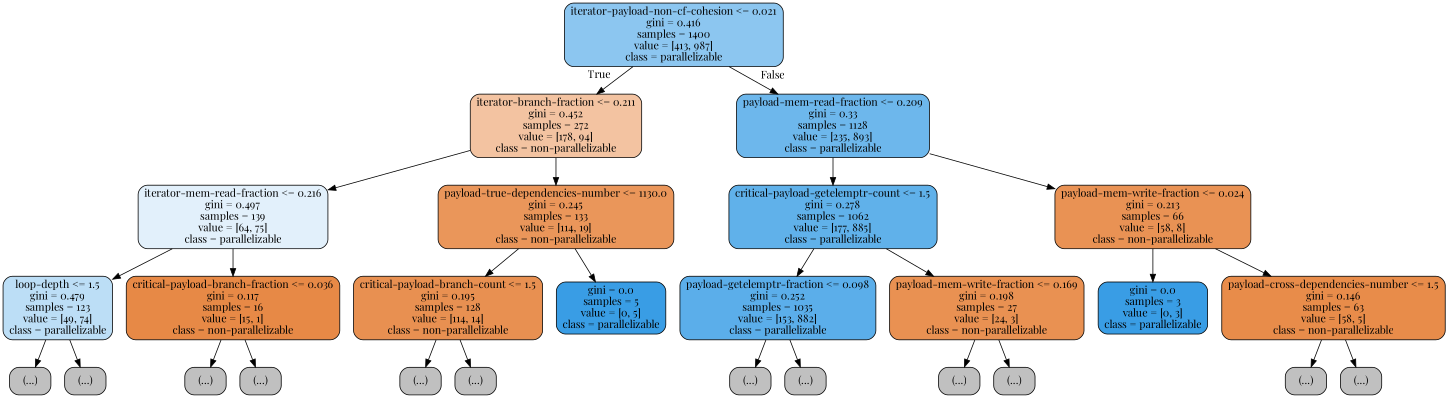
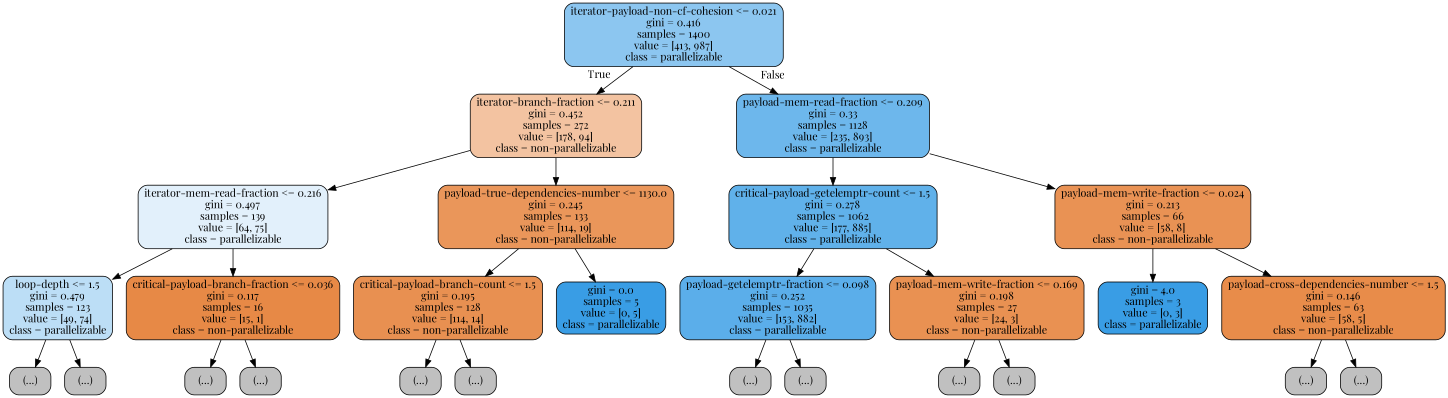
(1153, 308) -> (1153, 308)
